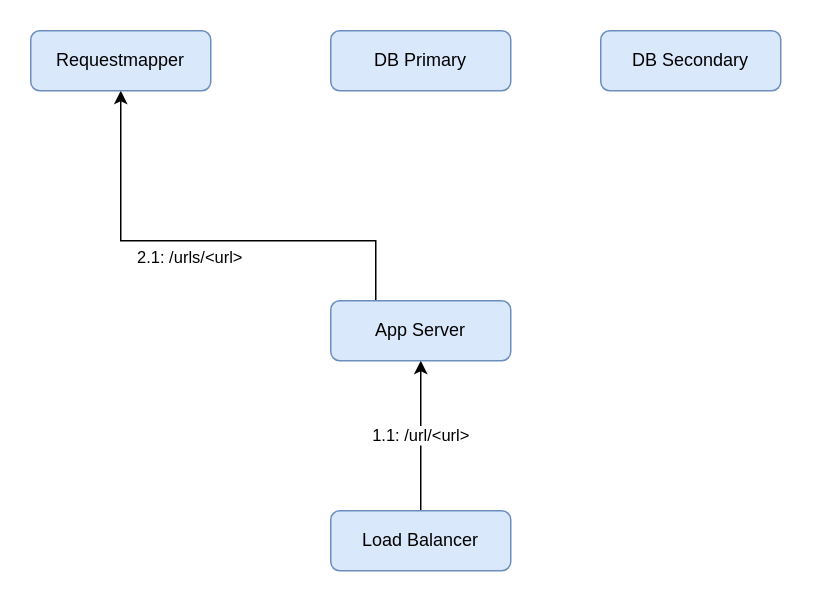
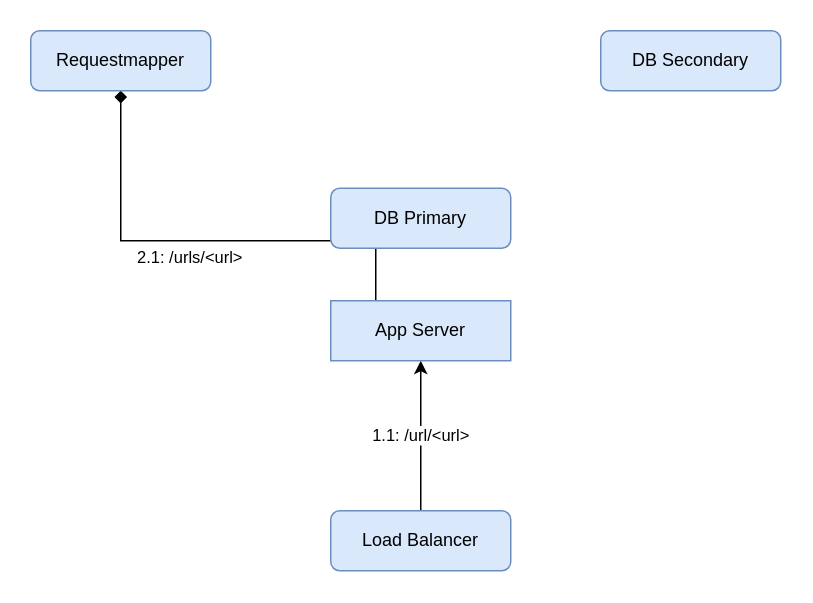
(421, 61) -> (421, 218)
(121, 102) -> (121, 103)
(421, 331) -> (421, 331)
